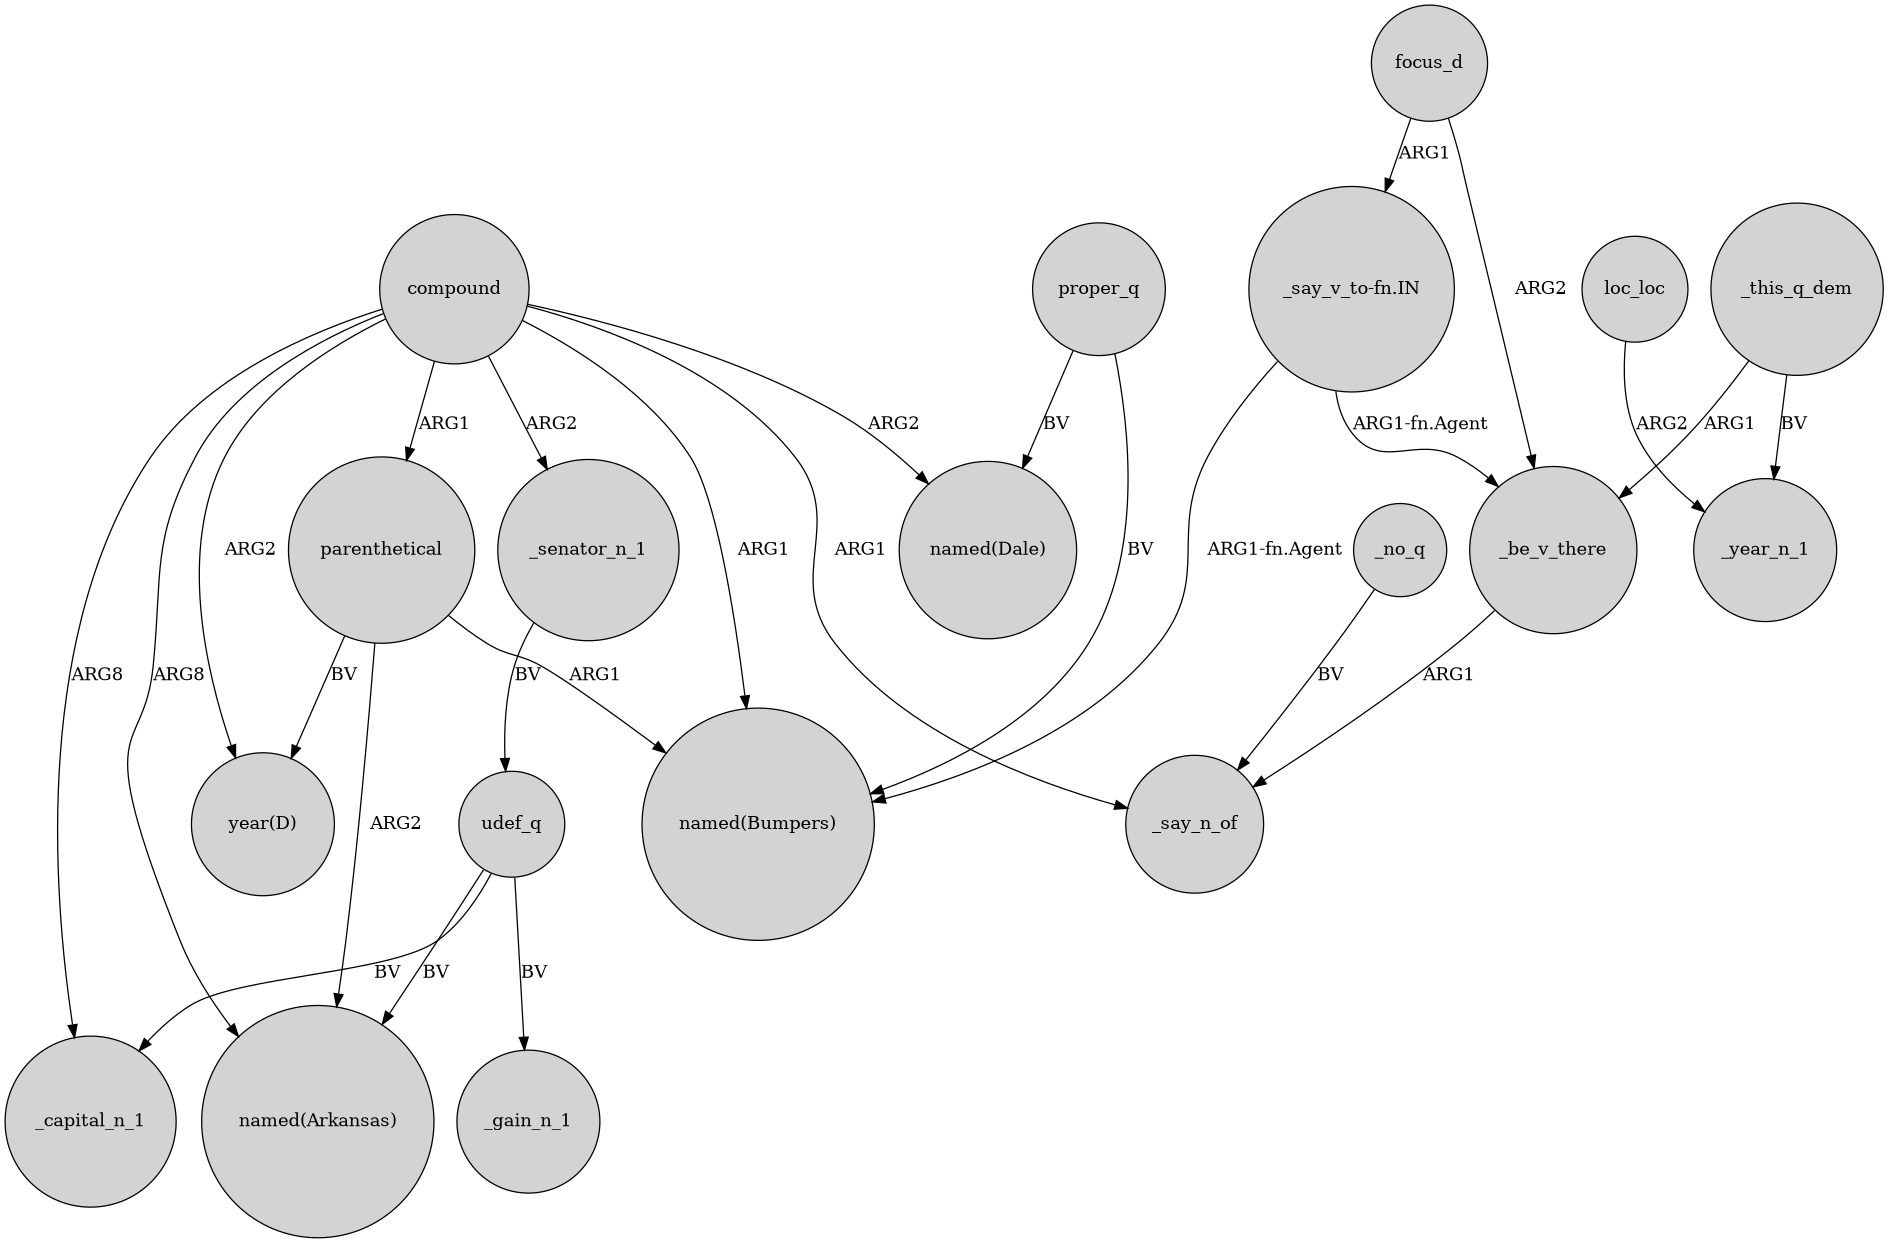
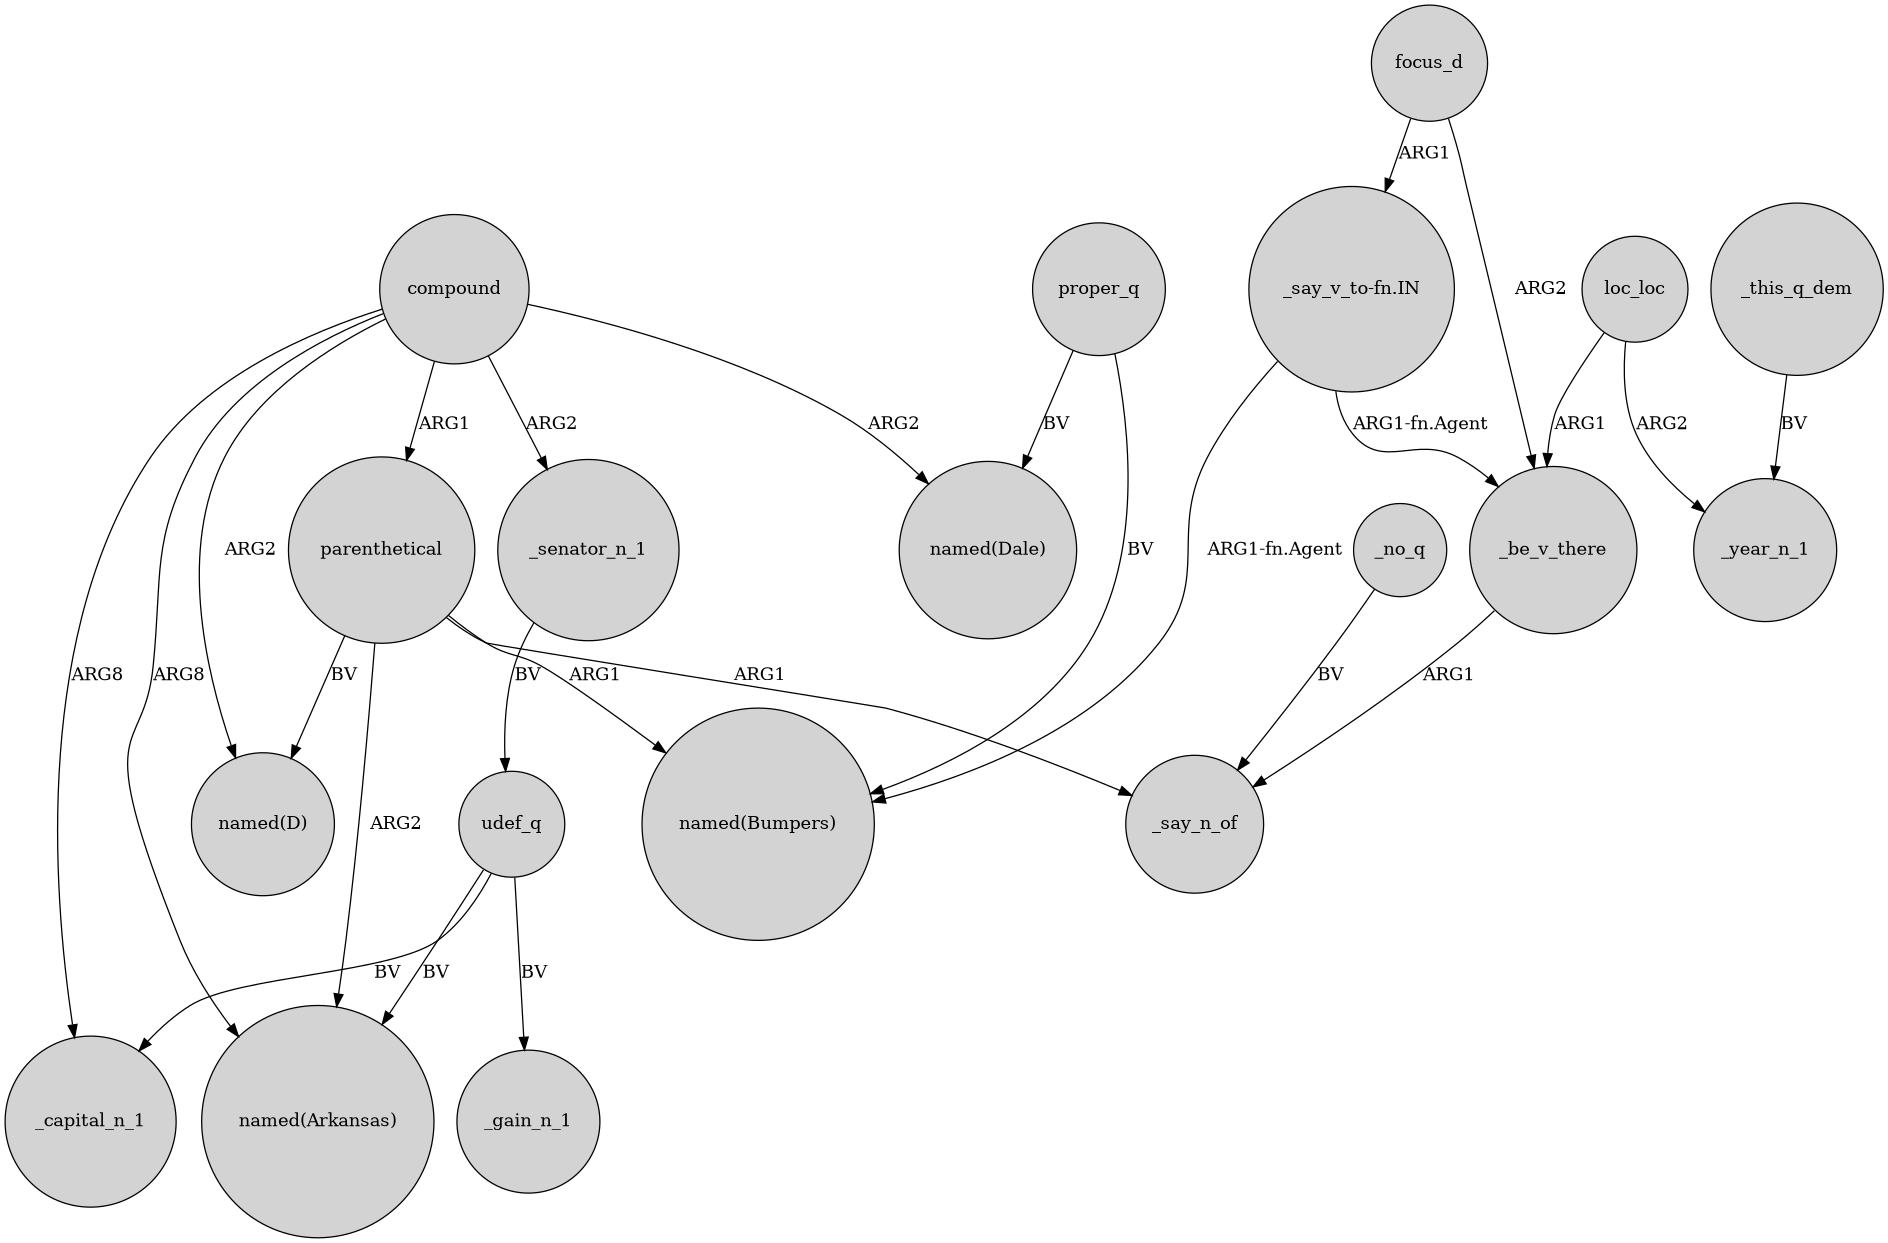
(1693, 429) -> (1567, 389)
(697, 469) -> none
(814, 558) -> (785, 692)
(263, 824) -> (263, 824)
